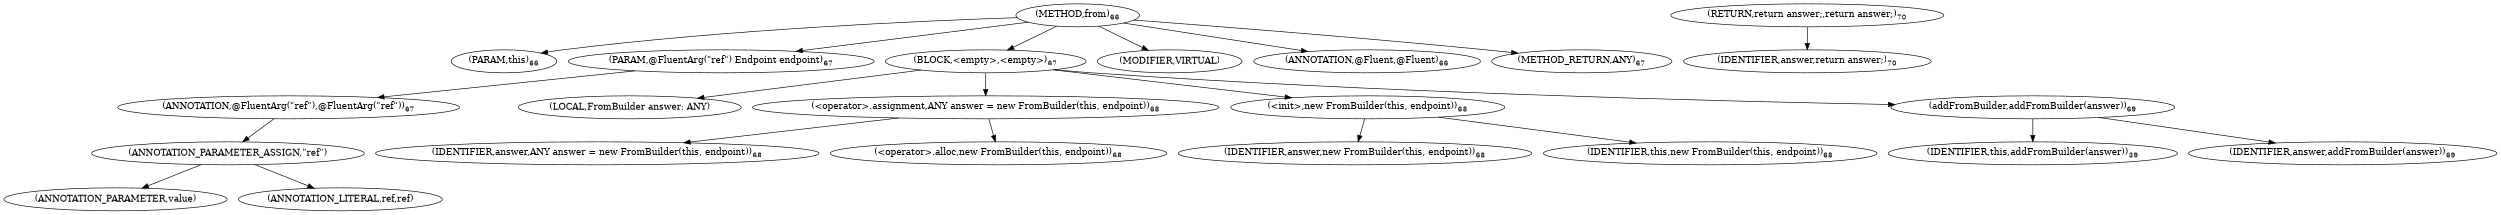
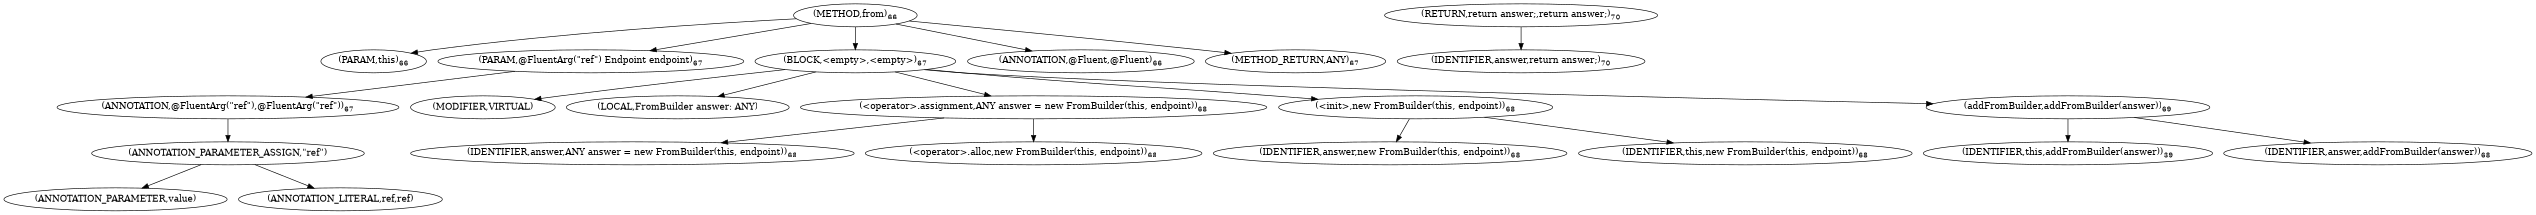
(1121, 37) -> (663, 83)
(2451, 152) -> (2486, 152)
